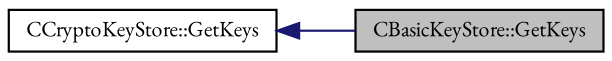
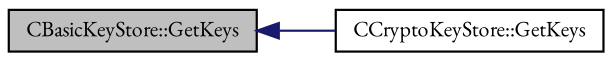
(327, 31) -> (307, 31)
